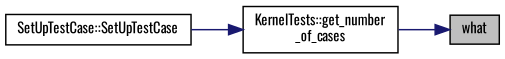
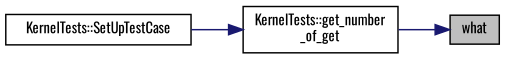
(98, 30) -> (98, 30)
(321, 30) -> (321, 30)
